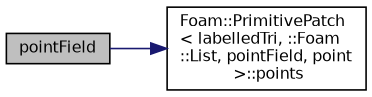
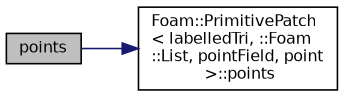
(58, 49) -> (44, 49)
